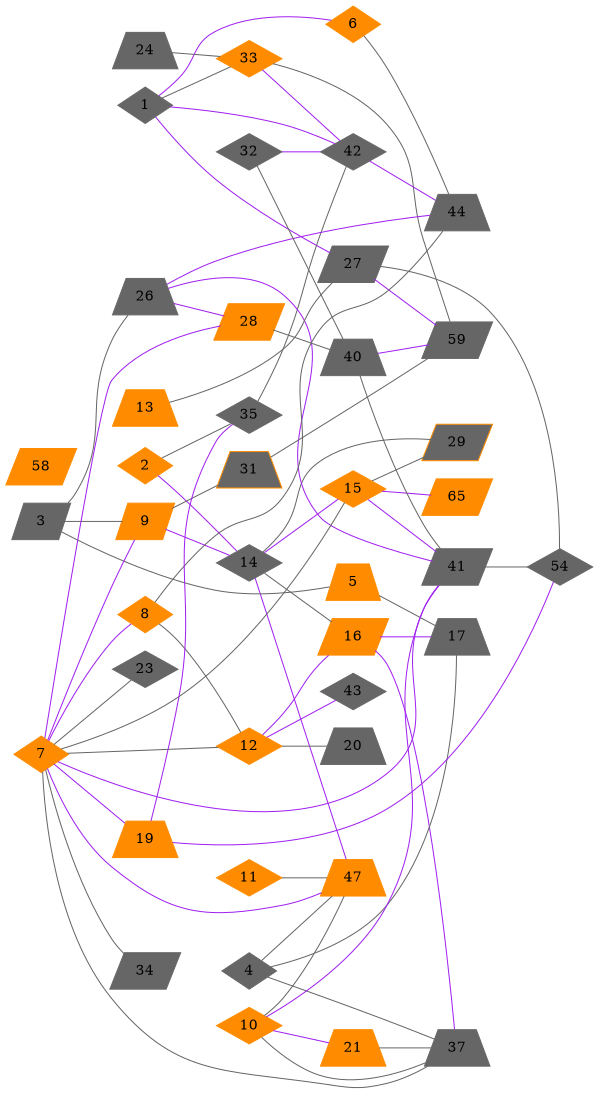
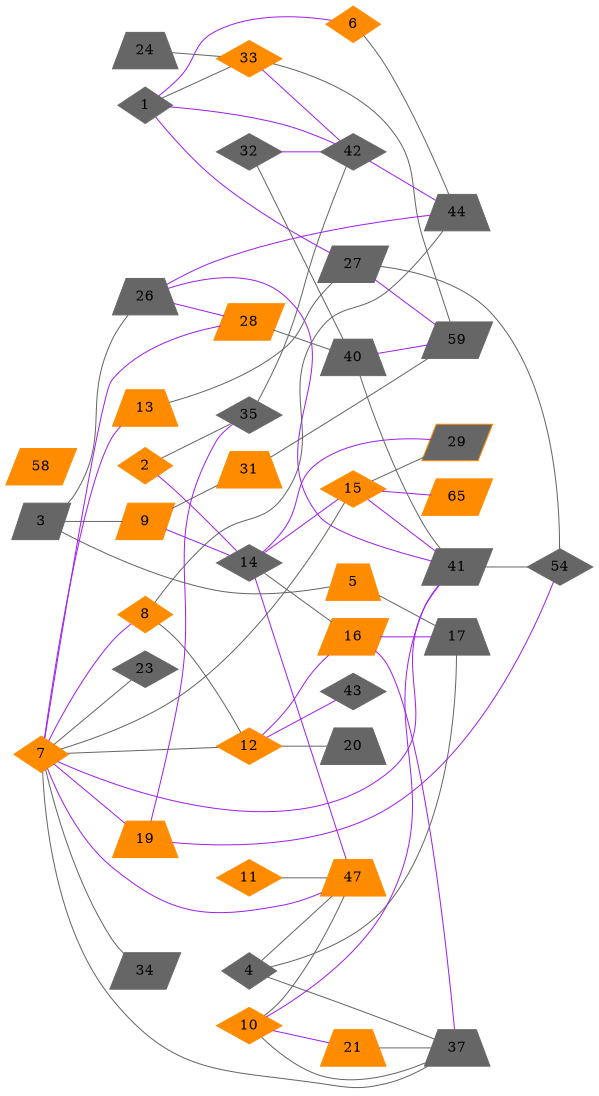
(323, 460) -> (323, 460)
(249, 470) -> (249, 470)
(89, 639) -> (71, 579)
